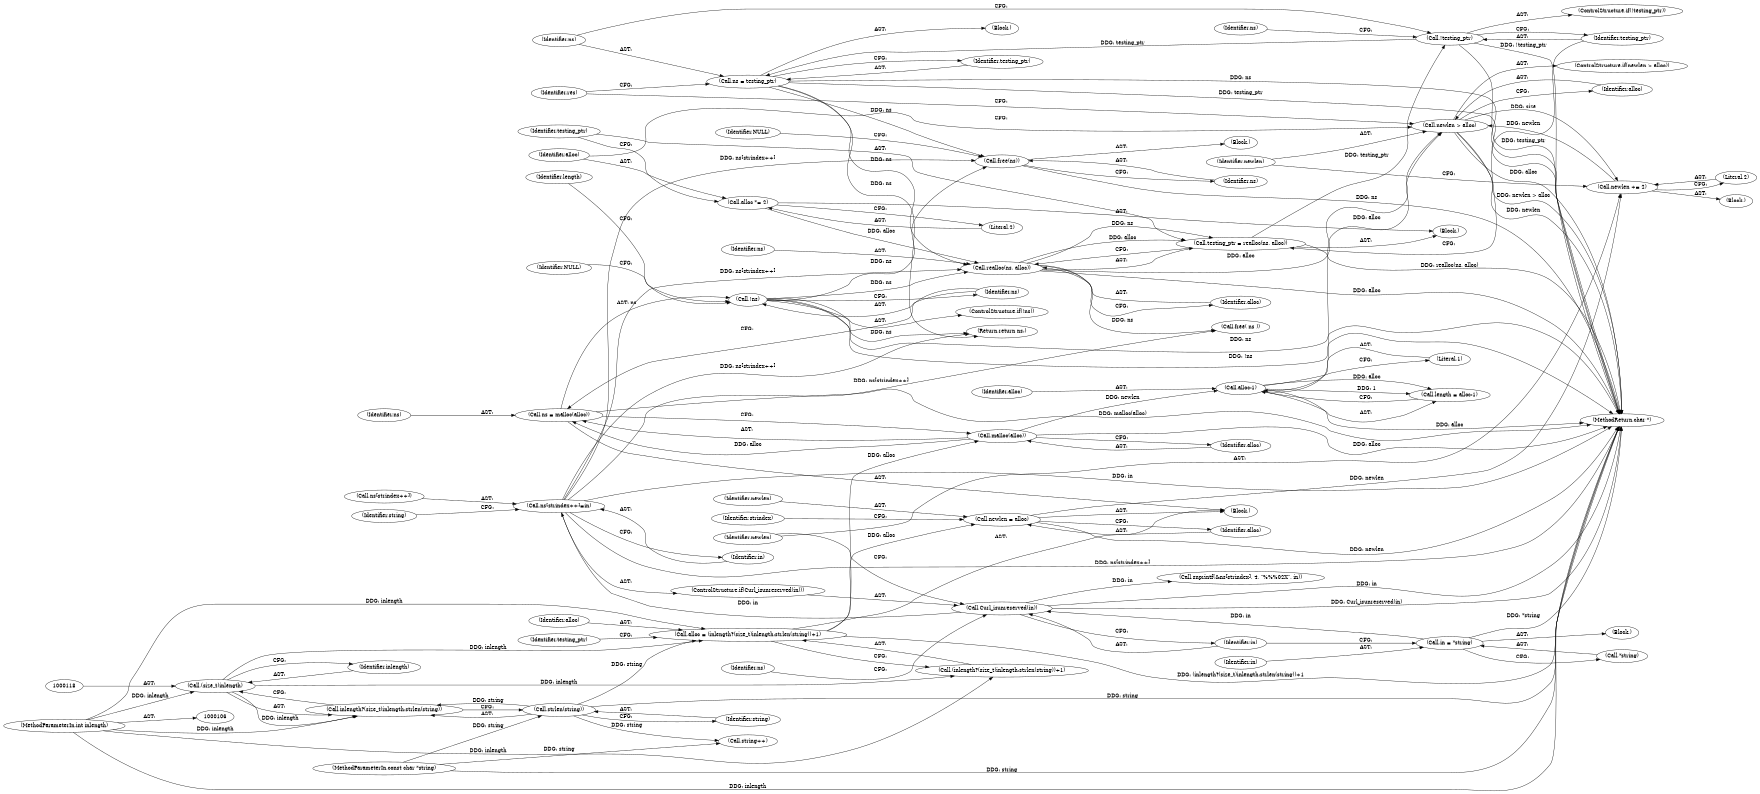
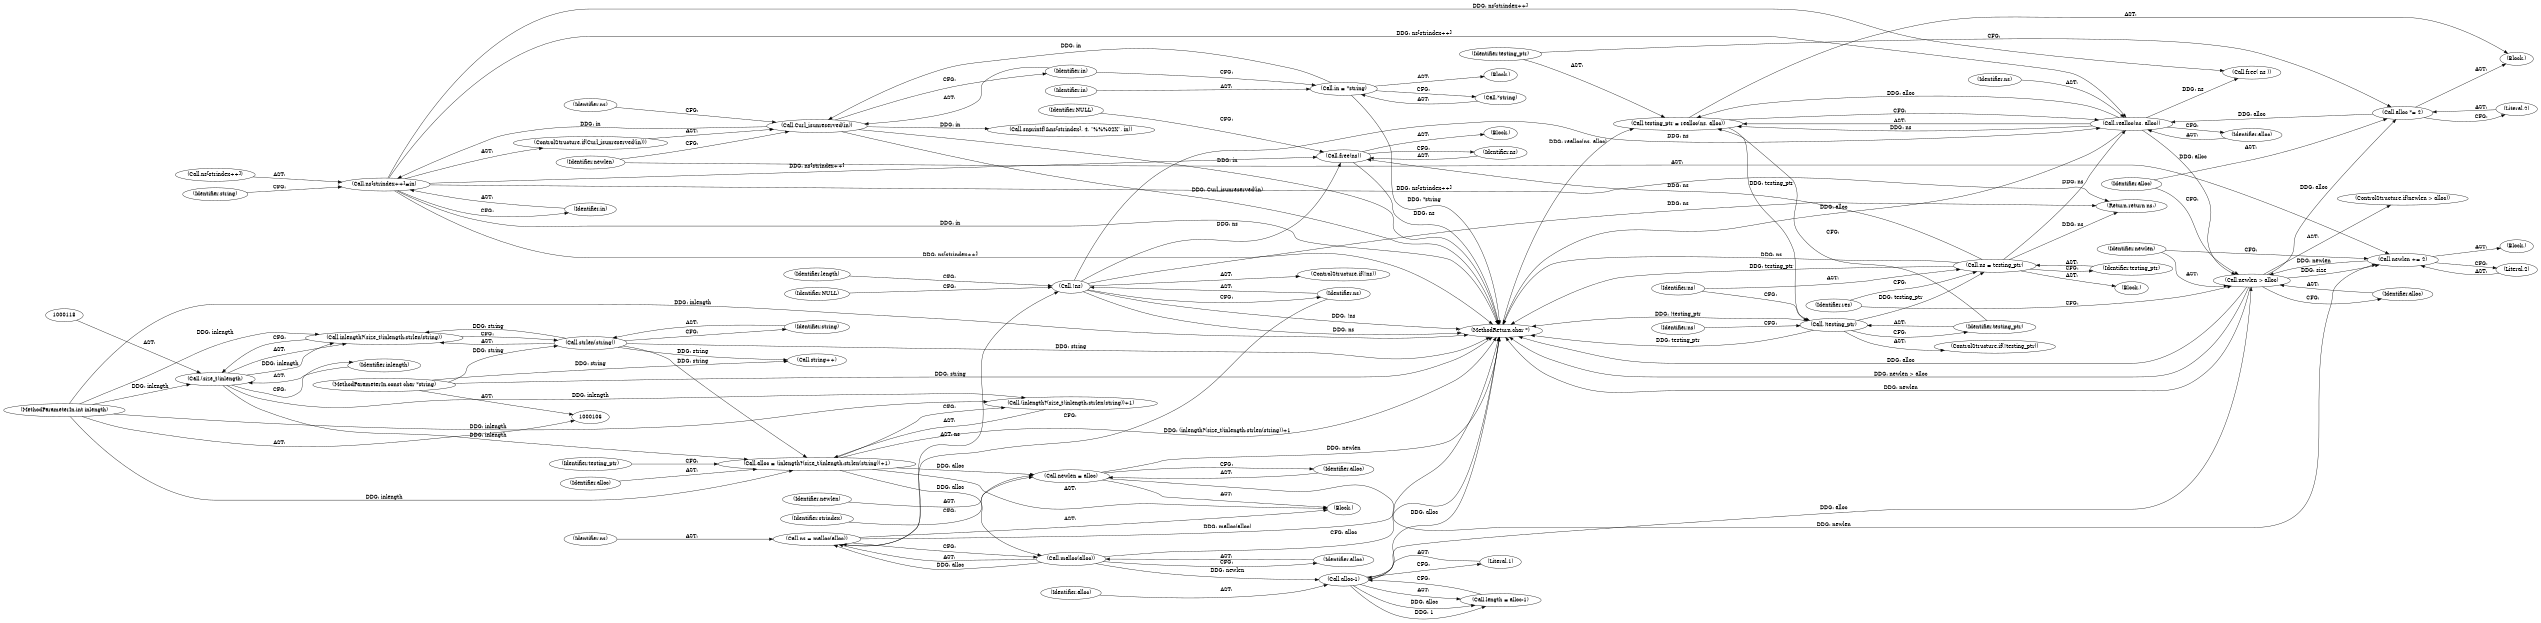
none -> (2325, 196)
(1500, 269) -> (1547, 213)
none -> (494, 403)
(1367, 445) -> (1344, 533)
